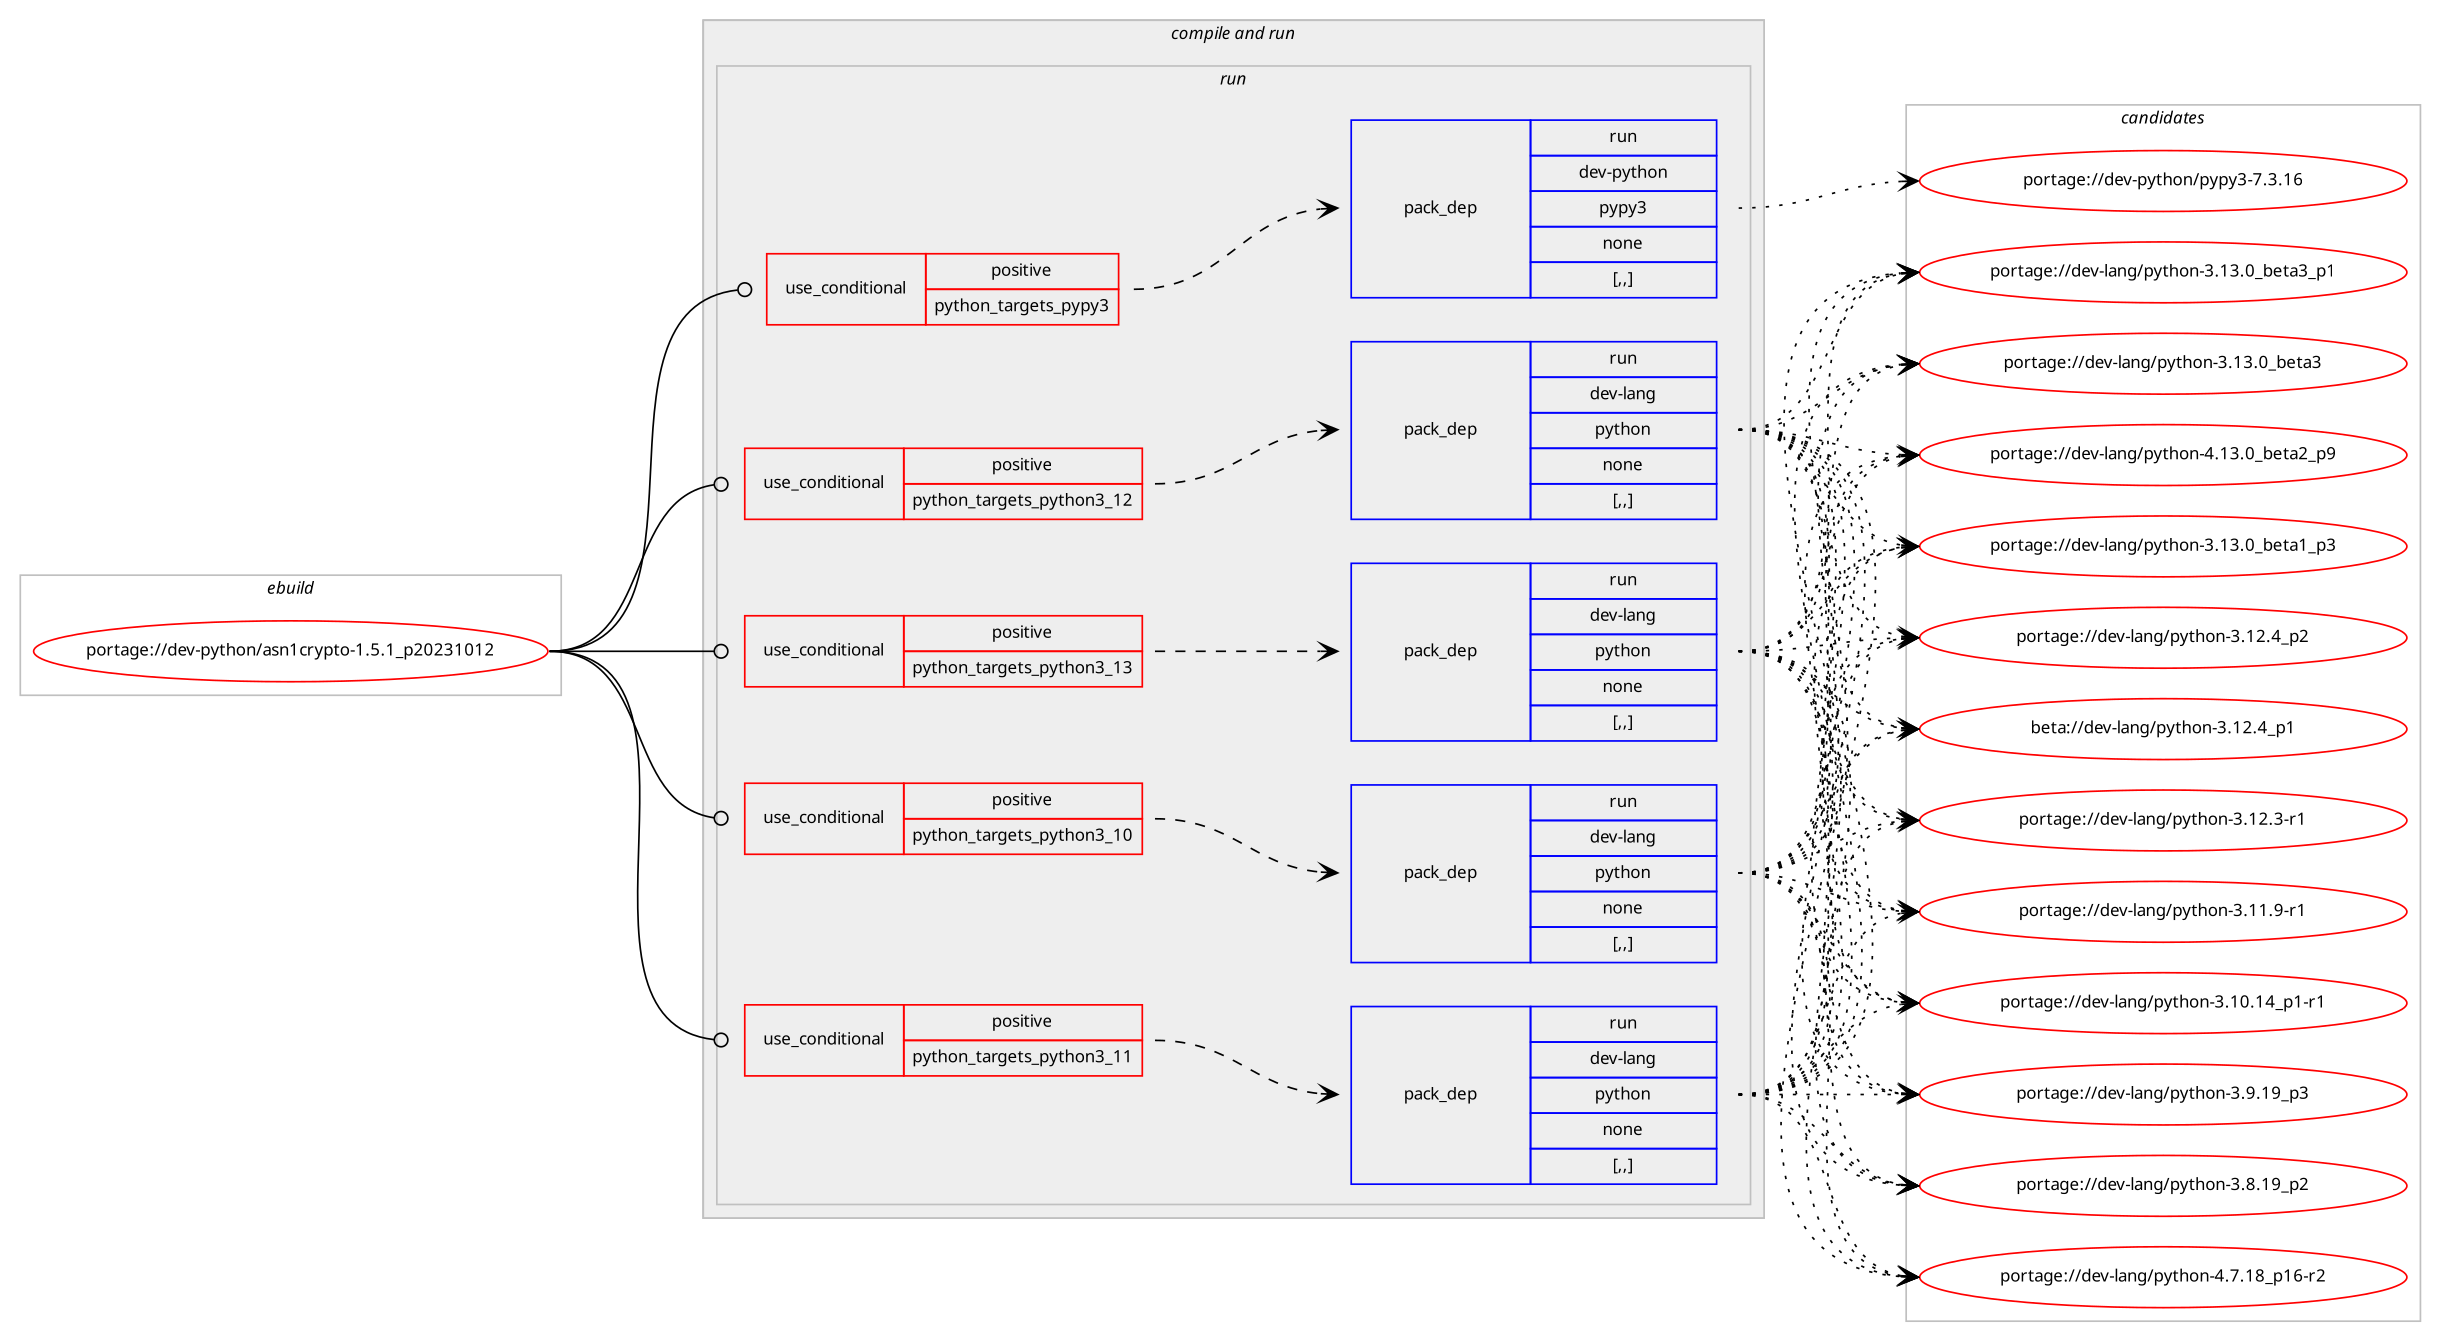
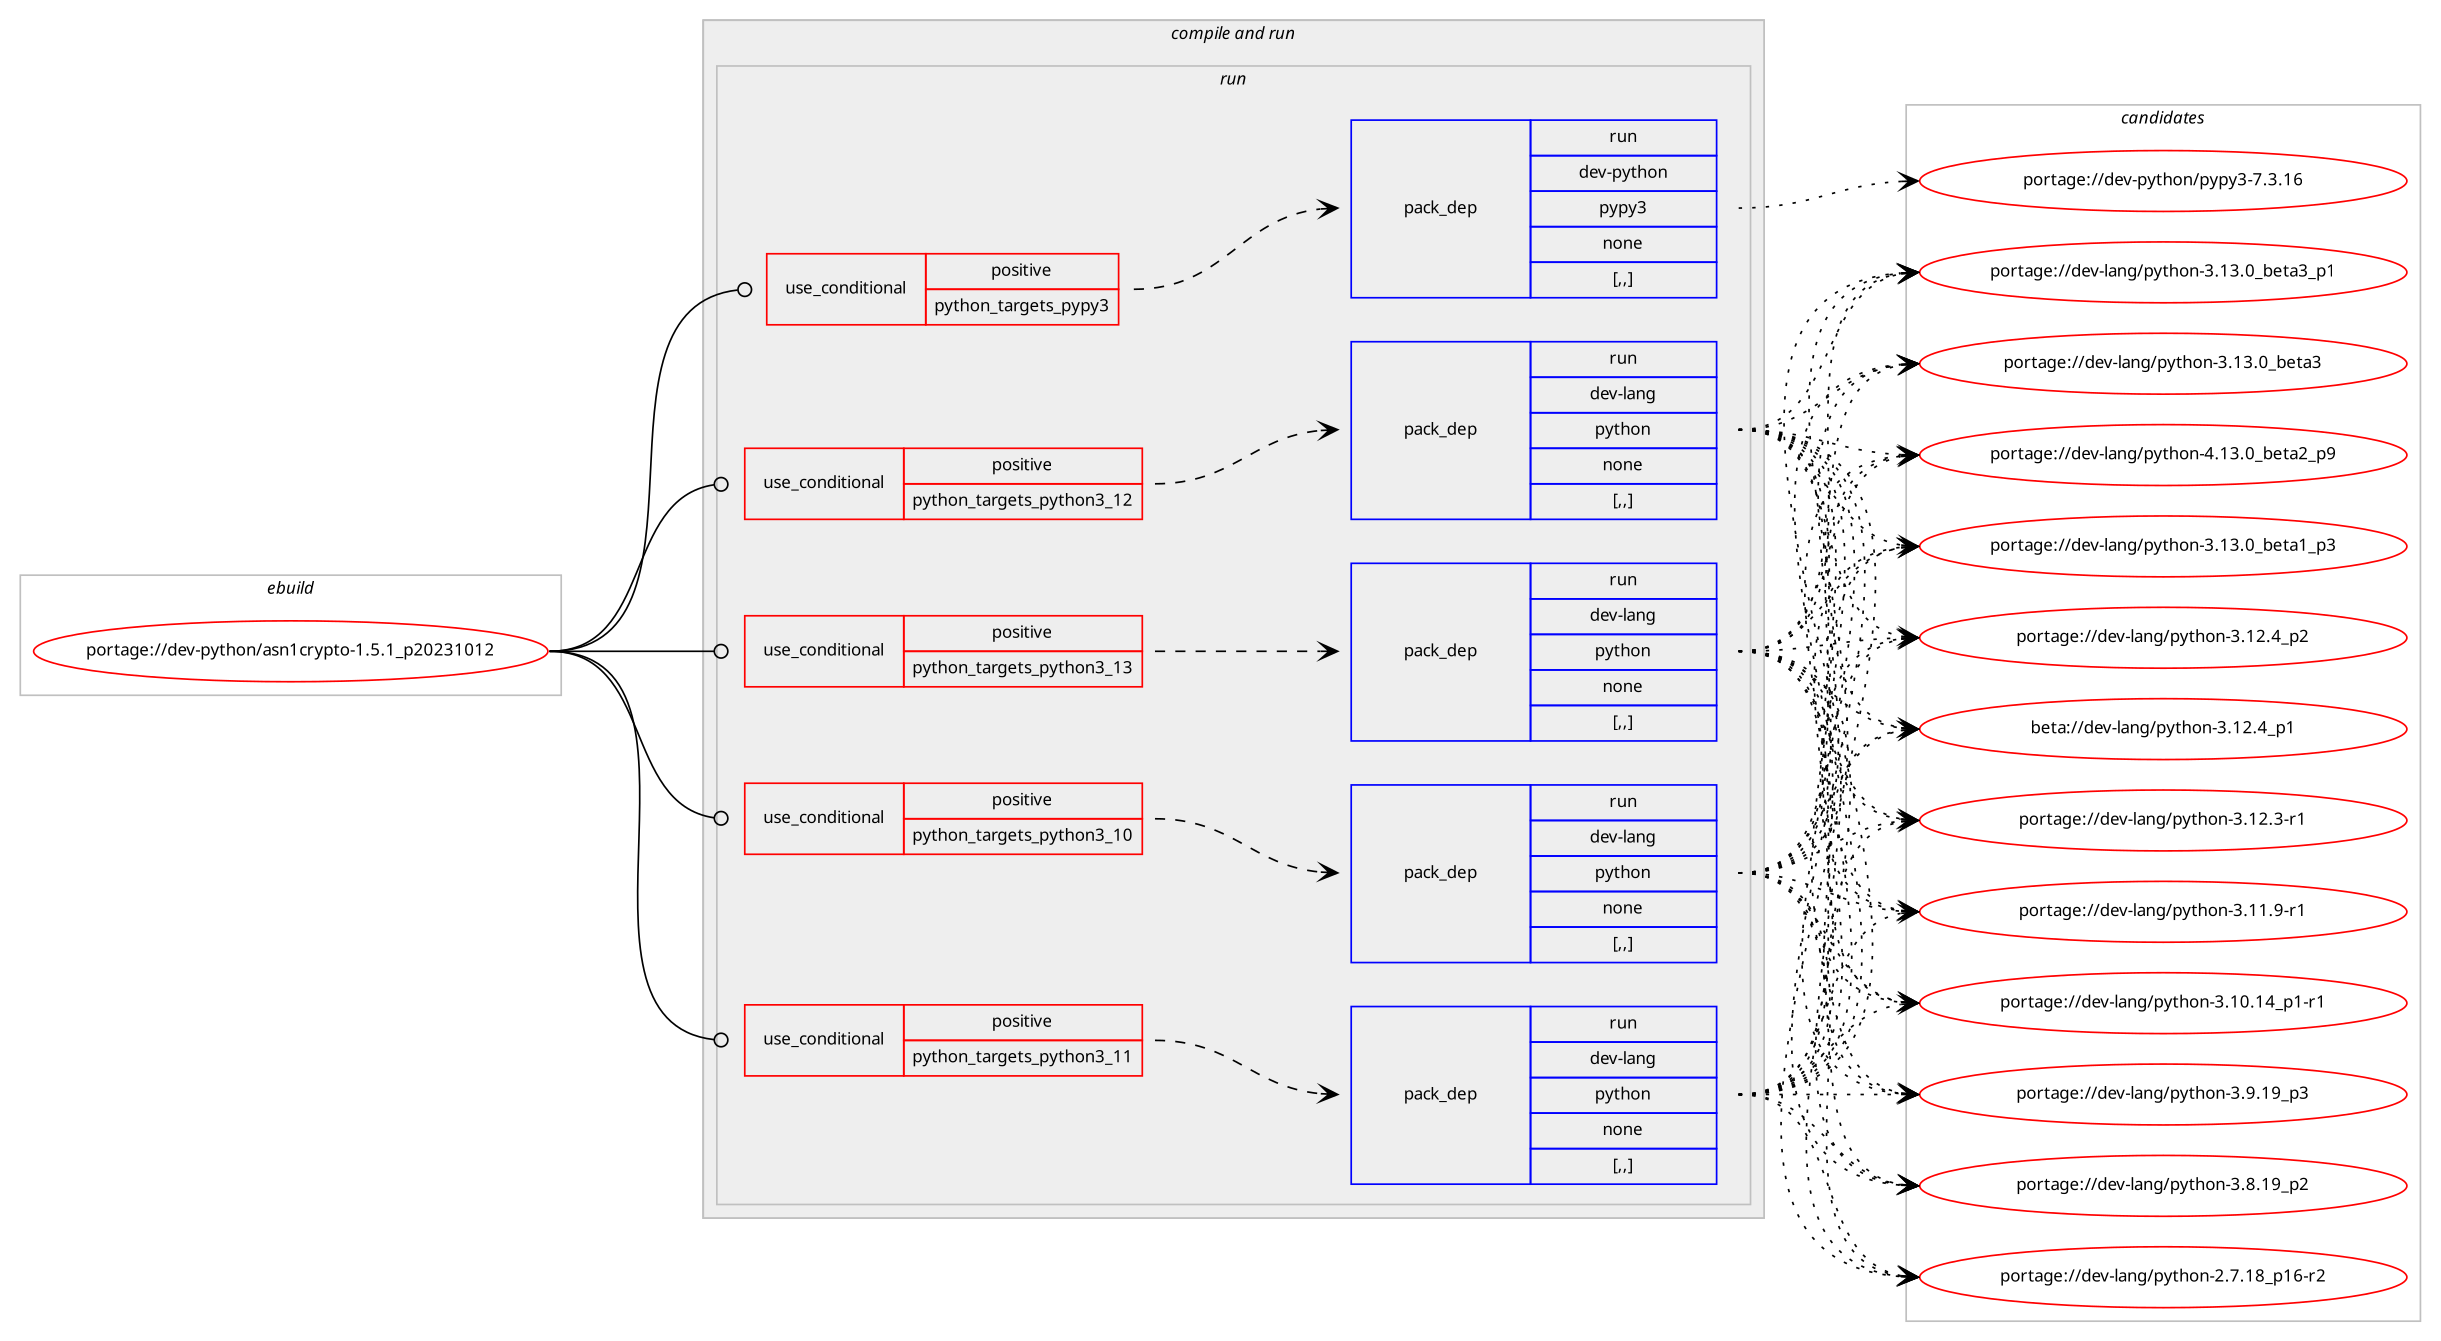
(2163, 1277) -> (2163, 1277)
